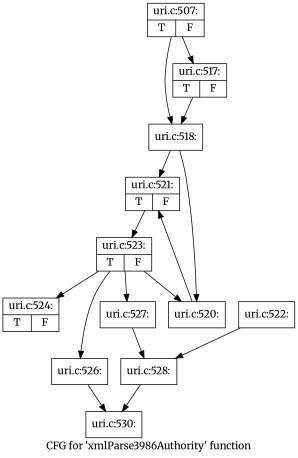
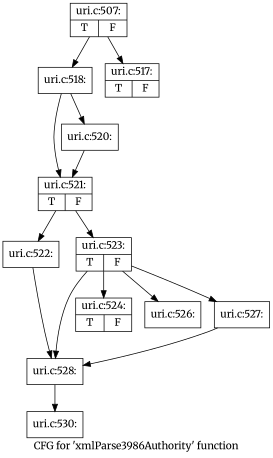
(188, 107) -> none
none -> (49, 223)
(160, 284) -> (65, 308)
(95, 395) -> none
